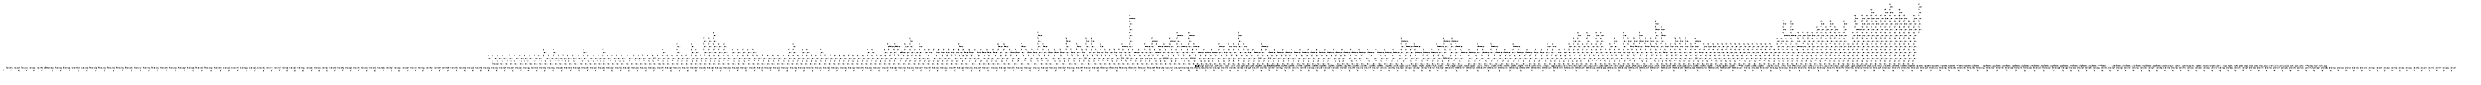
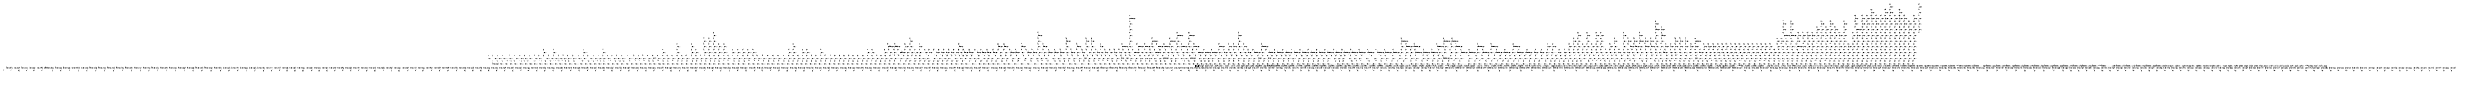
none -> (1137, 44)
